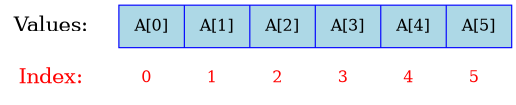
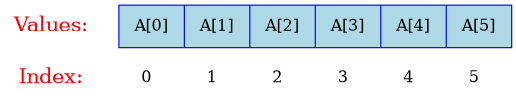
(51, 26) -> (51, 26)
(311, 78) -> (311, 78)
